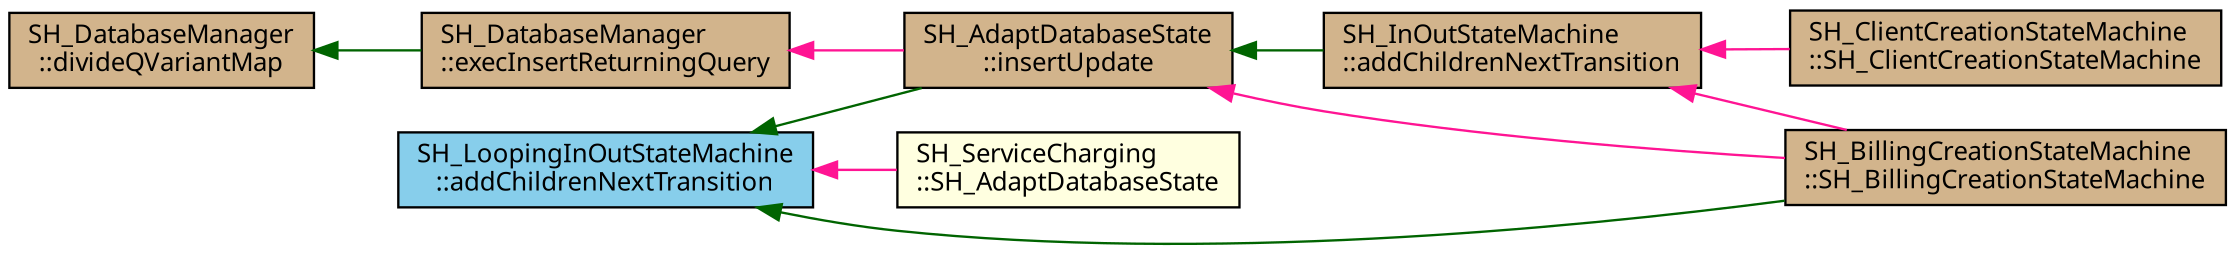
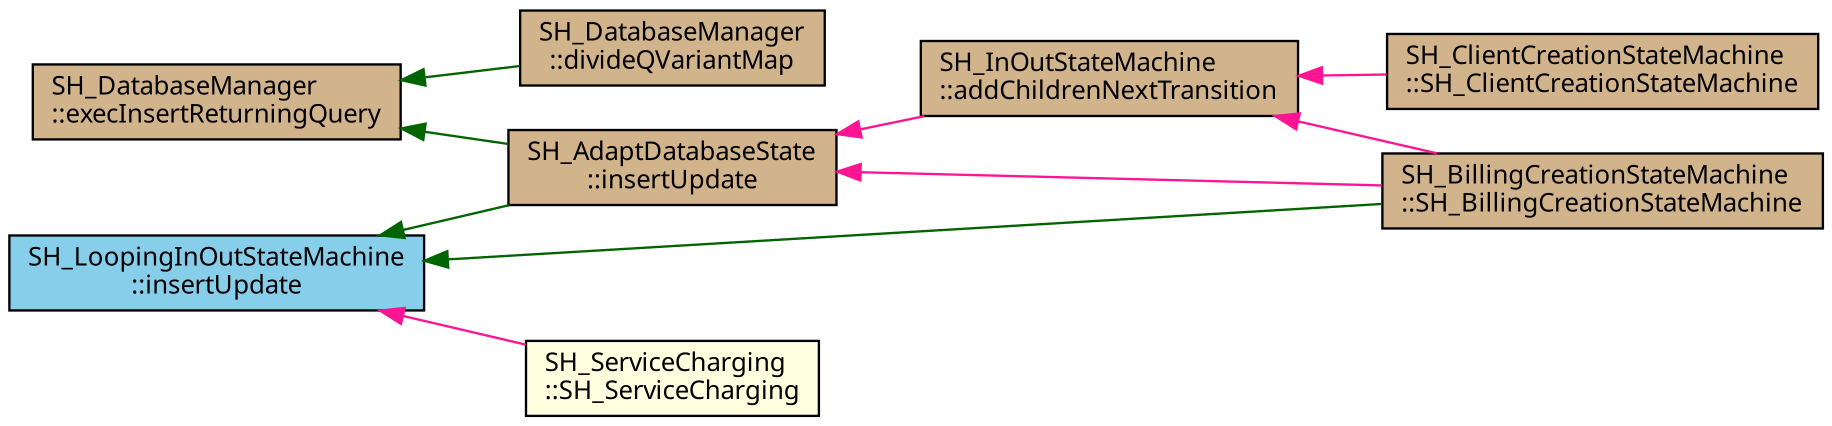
(380, 50) -> (473, 72)
(859, 50) -> (467, 138)
(1290, 50) -> (892, 123)
(606, 170) -> (217, 273)
(1068, 170) -> (672, 378)
